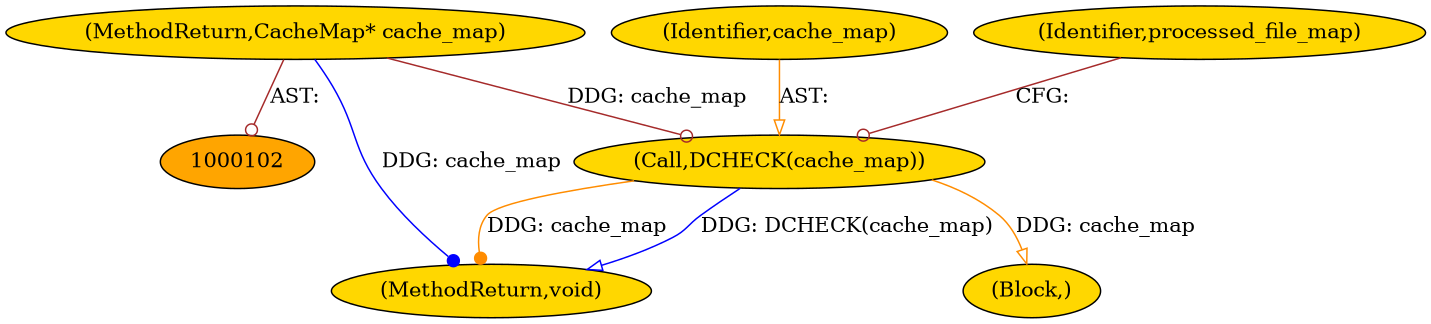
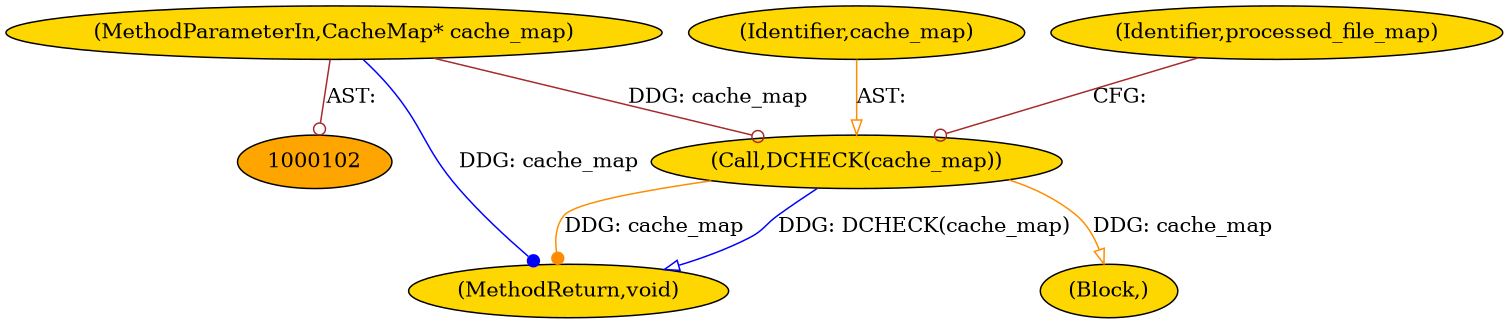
(295, 33) -> (334, 33)
